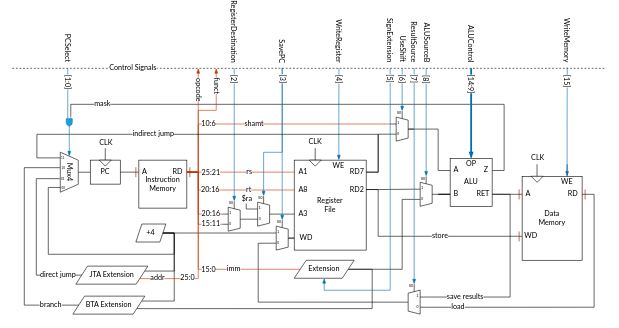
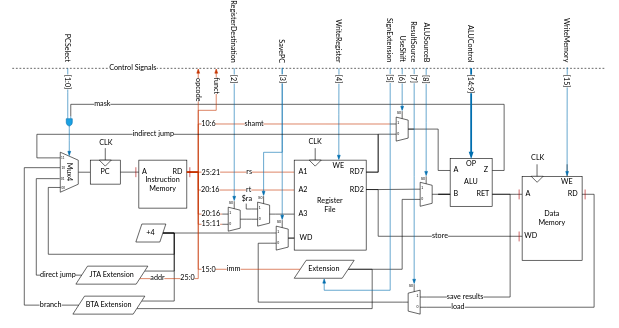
(303, 190) -> (303, 190)
